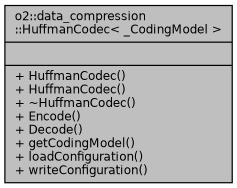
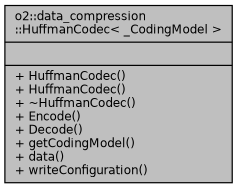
(79, 157) -> (40, 157)
